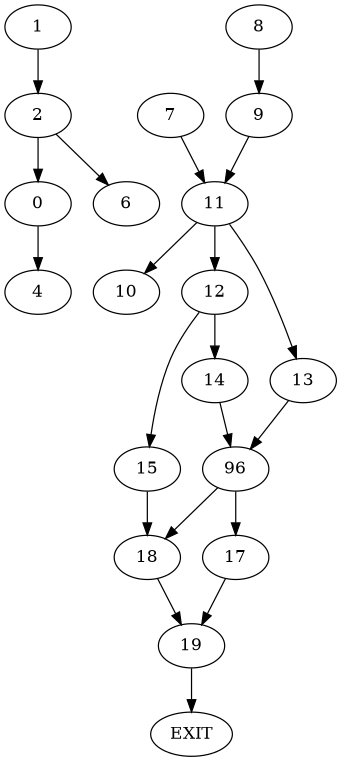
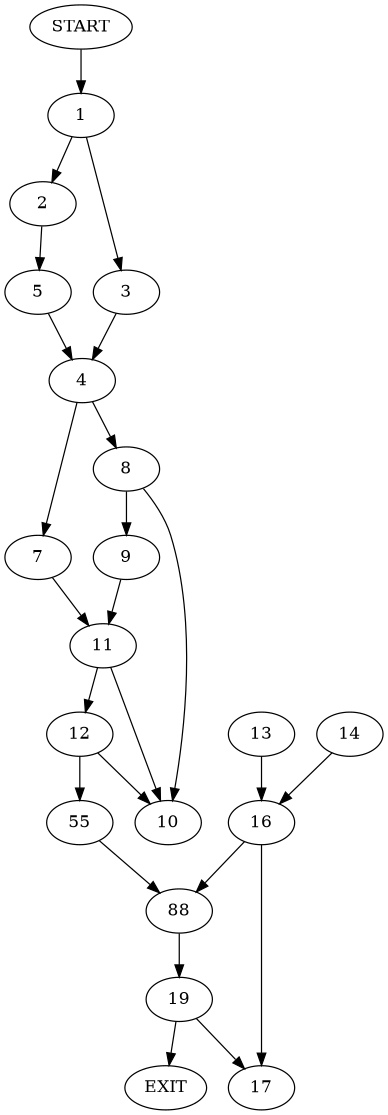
none -> (81, 27)
(38, 204) -> (38, 292)
(126, 204) -> none
(266, 283) -> none
none -> (126, 292)
(215, 330) -> (119, 774)
none -> (102, 419)
none -> (62, 463)
(147, 469) -> (80, 823)
(236, 469) -> (262, 823)
(147, 557) -> (179, 911)
(216, 596) -> (216, 1039)
none -> (186, 634)
